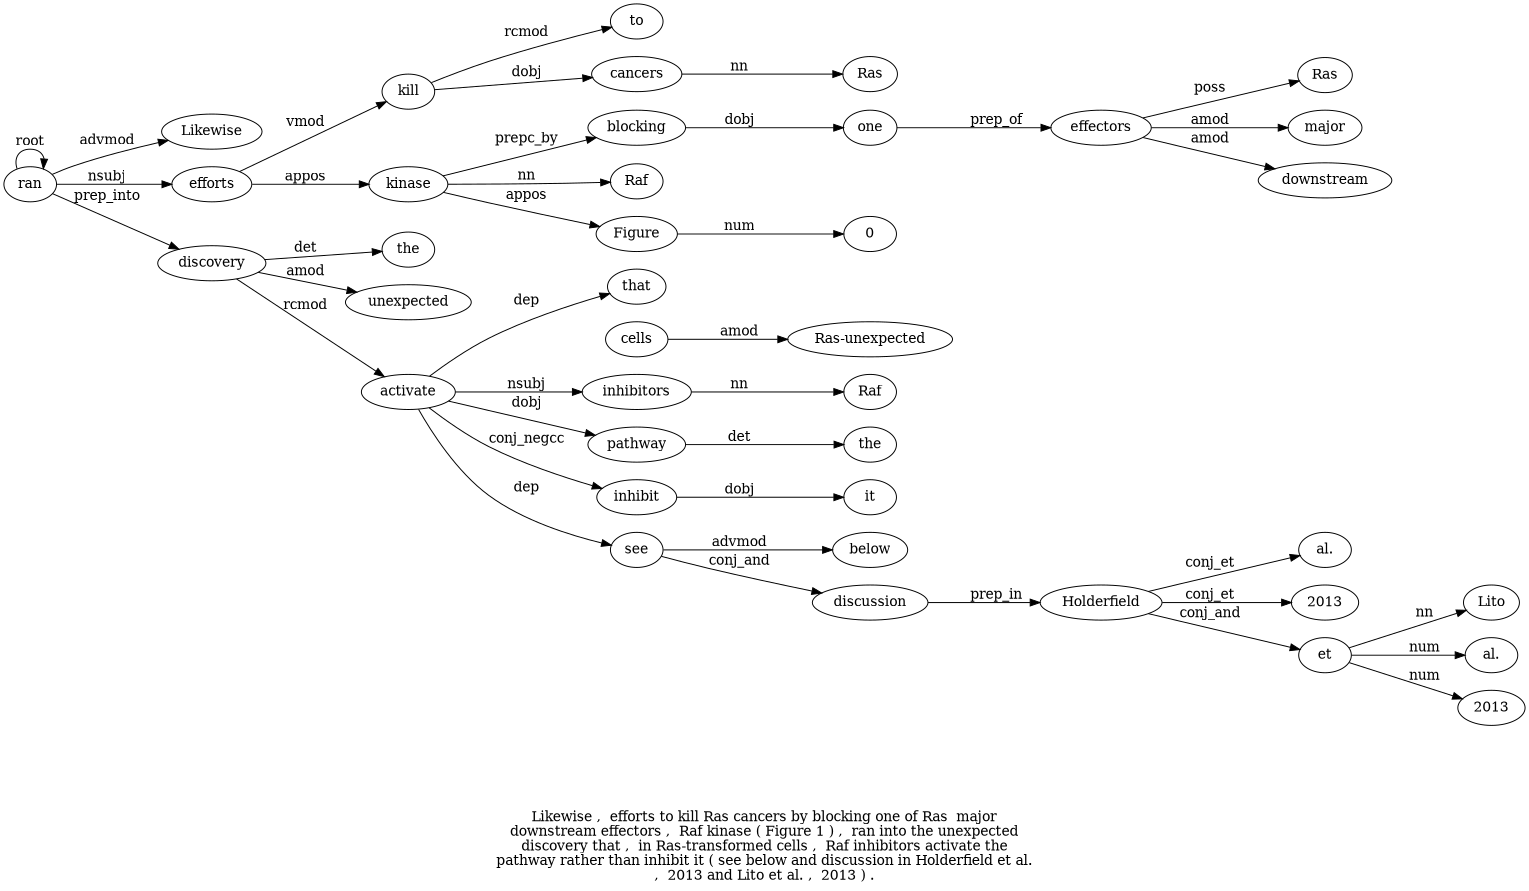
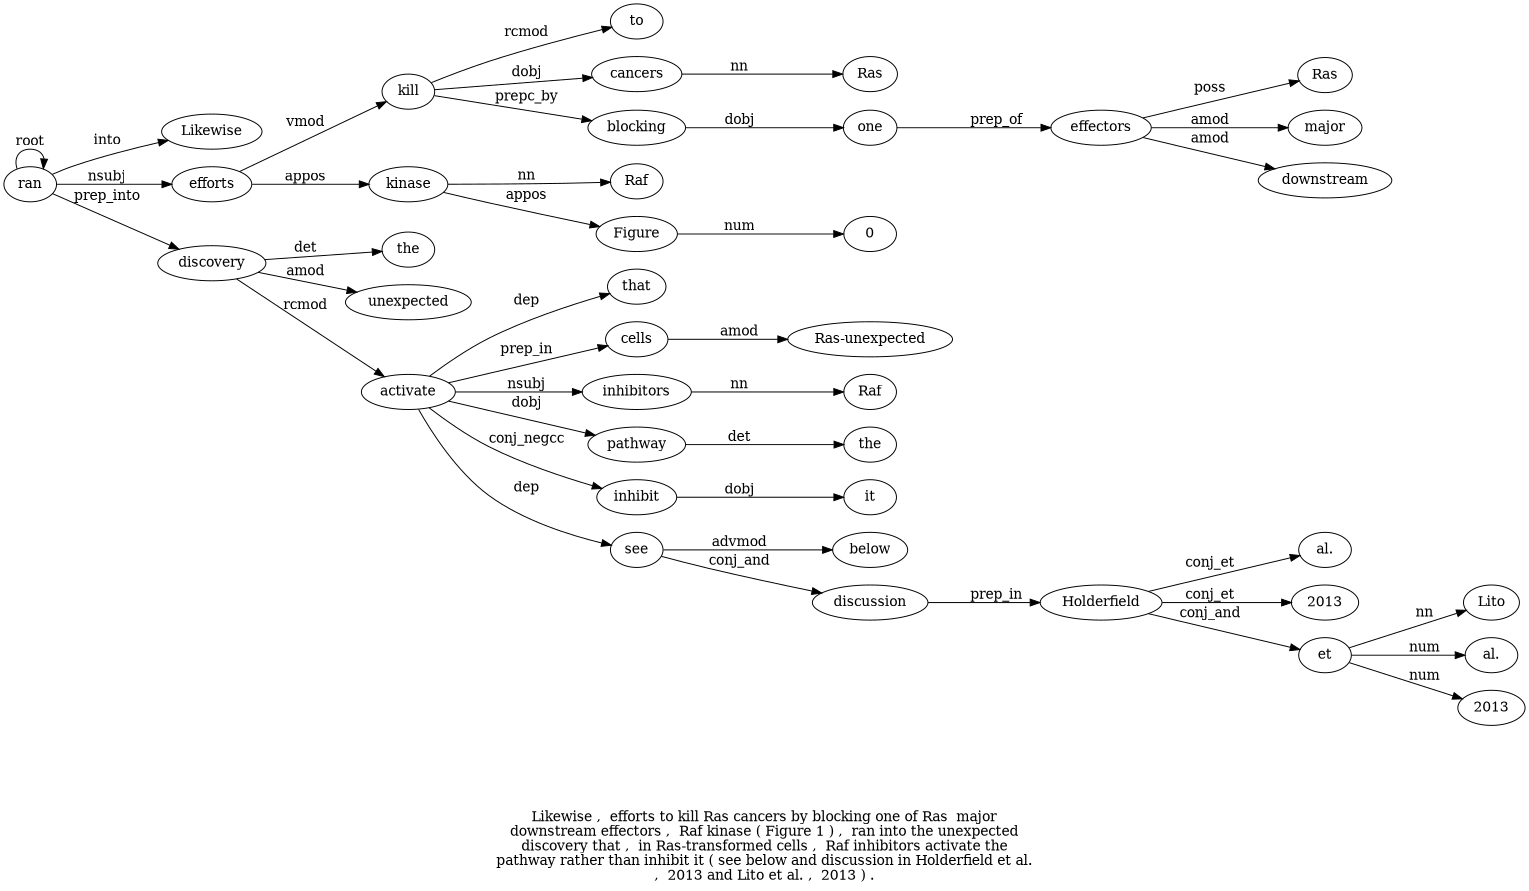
(107, 141) -> (107, 141)
(515, 158) -> (508, 107)
none -> (523, 365)
